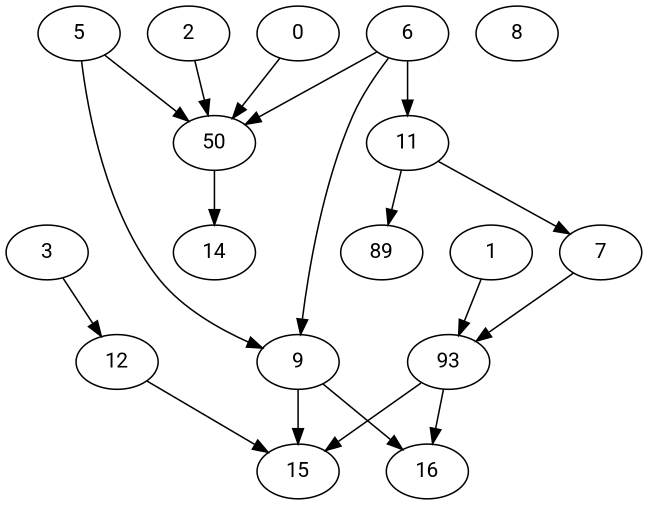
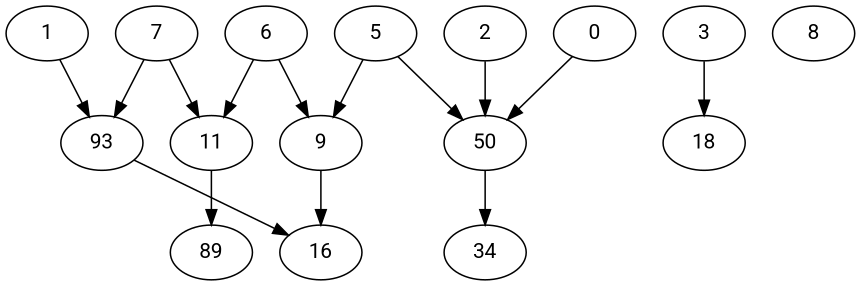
(318, 84) -> none
(497, 194) -> (181, 81)
(214, 252) -> (485, 252)
(117, 362) -> (704, 143)
(298, 471) -> none
